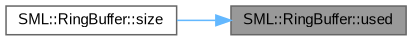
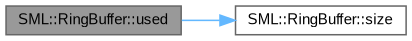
(196, 20) -> (201, 20)
